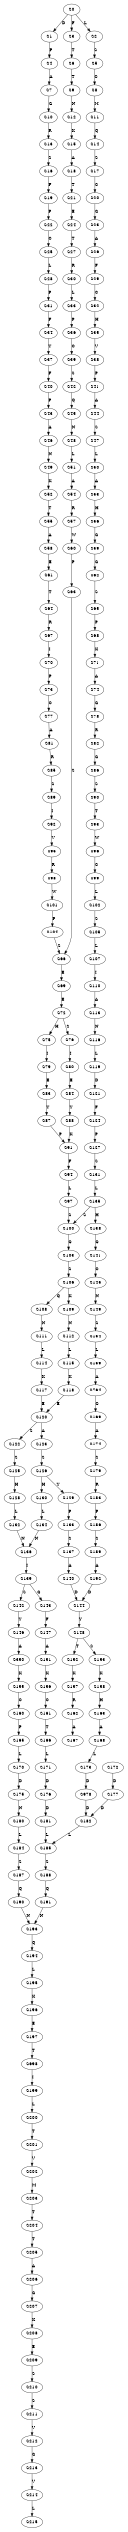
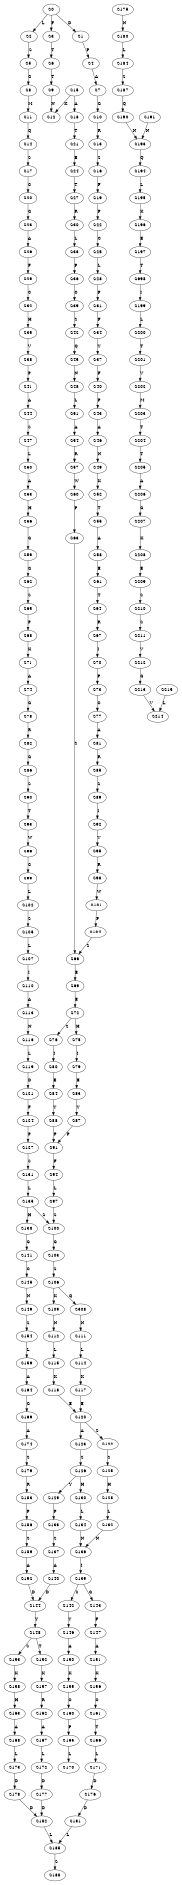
(72, 129) -> (64, 103)
(71, 1134) -> (55, 1134)
(42, 1310) -> (81, 1310)
(96, 1390) -> (27, 1390)
(19, 1660) -> (69, 1660)
none -> (42, 1753)
(19, 1780) -> none
(86, 1795) -> (15, 1795)
(46, 1887) -> none
(32, 2507) -> (163, 702)
